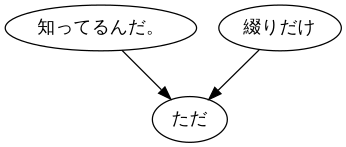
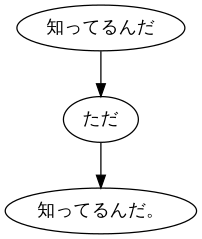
(280, 28) -> (101, 28)
(142, 70) -> (101, 159)
